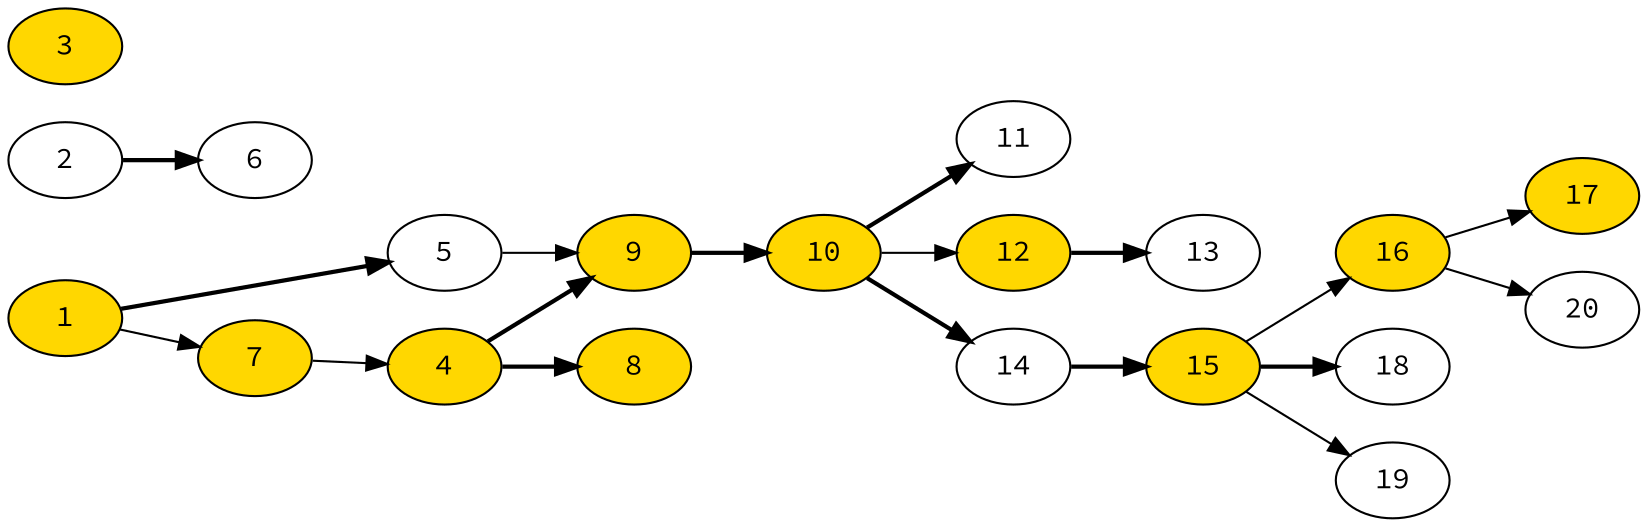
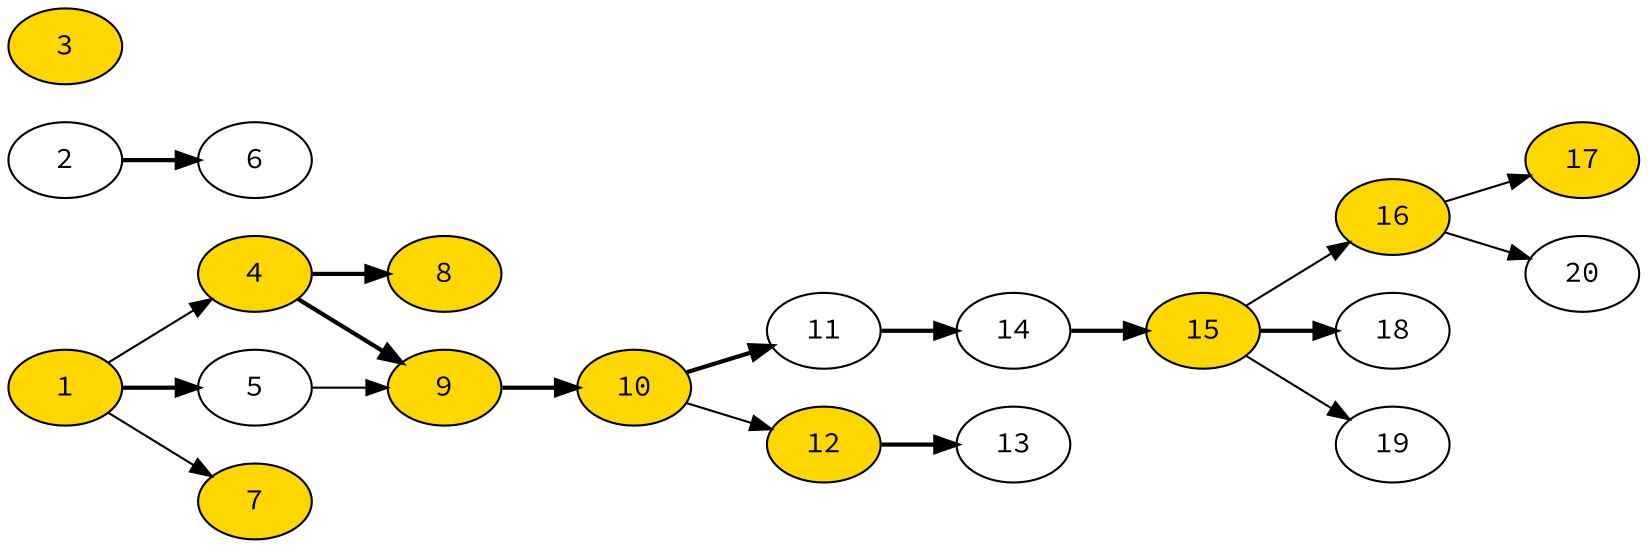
(910, 304) -> (908, 331)
(339, 362) -> (151, 336)
